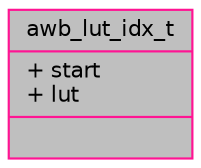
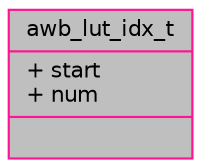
(54, 95) -> (63, 95)
